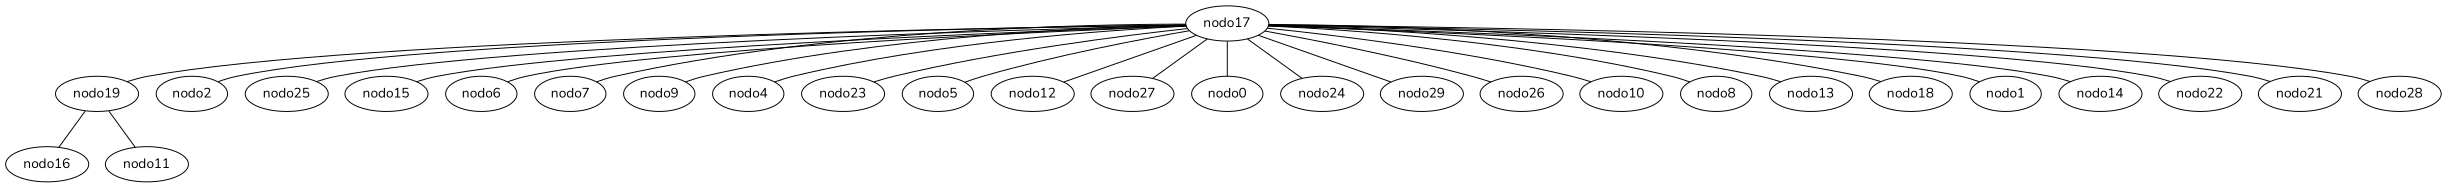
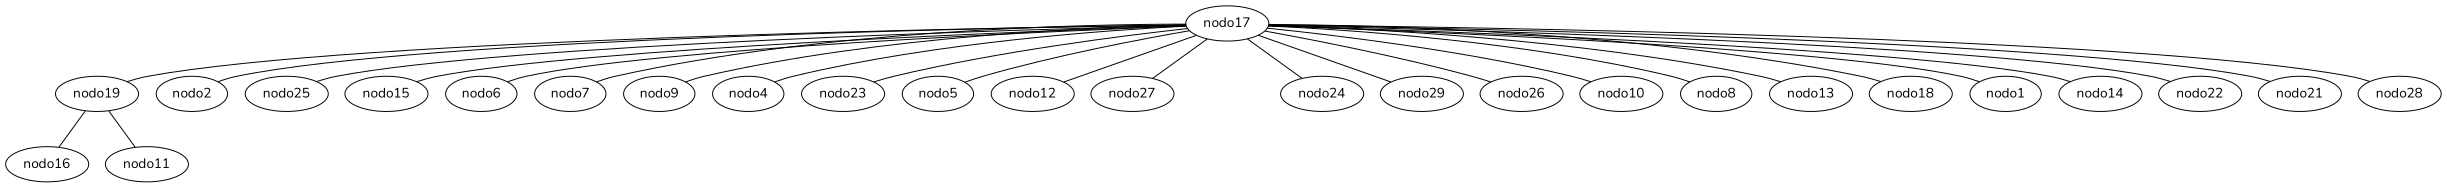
(1227, 94) -> none
